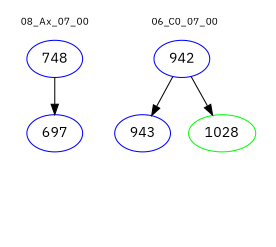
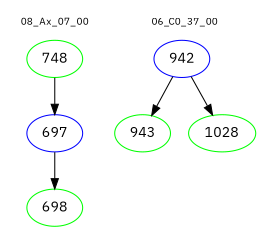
(185, 22) -> (185, 22)
(55, 59) -> (55, 59)
(143, 133) -> (143, 133)
none -> (55, 208)
